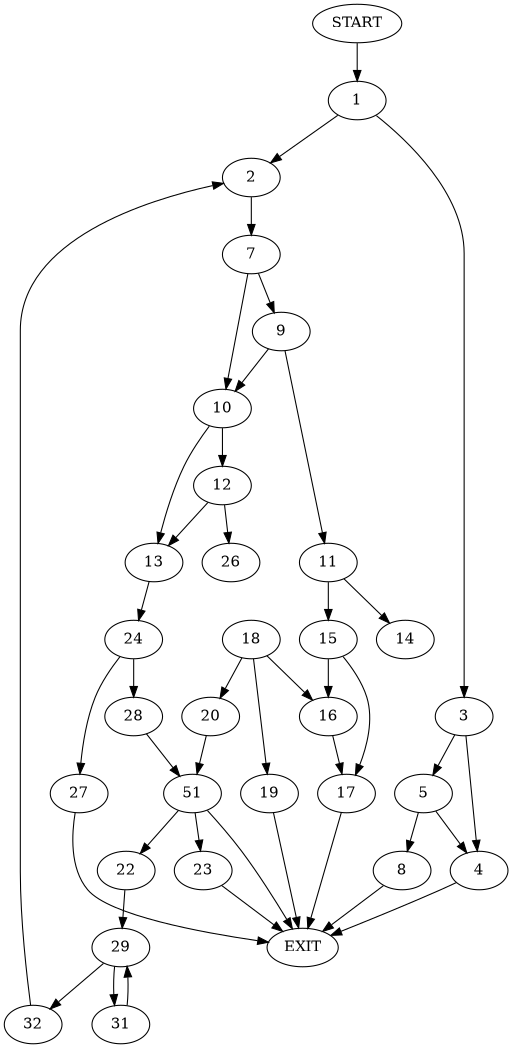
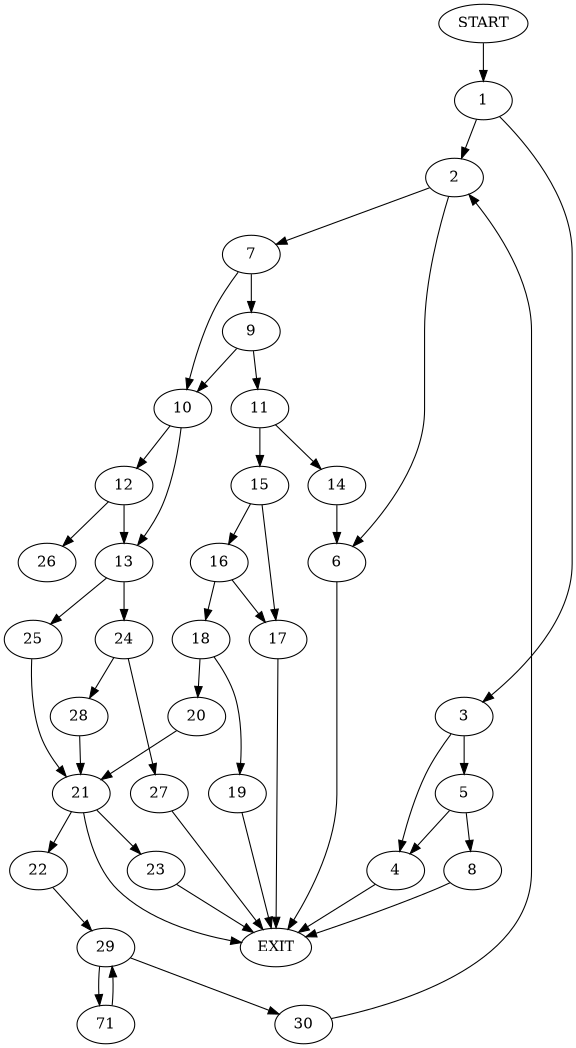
none -> (337, 563)
none -> (33, 640)
(286, 674) -> (211, 596)
(192, 794) -> (81, 794)
(33, 1025) -> (304, 1025)
(121, 1025) -> (106, 1025)
